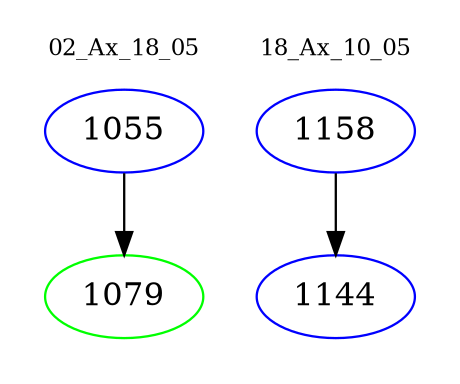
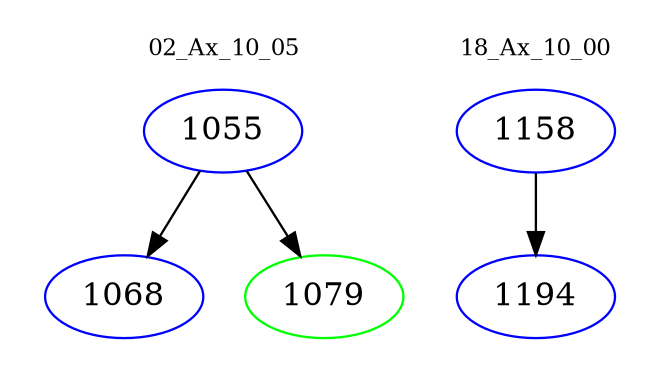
(124, 49) -> (224, 49)
(336, 49) -> (536, 49)
none -> (124, 297)
(336, 297) -> (536, 297)
